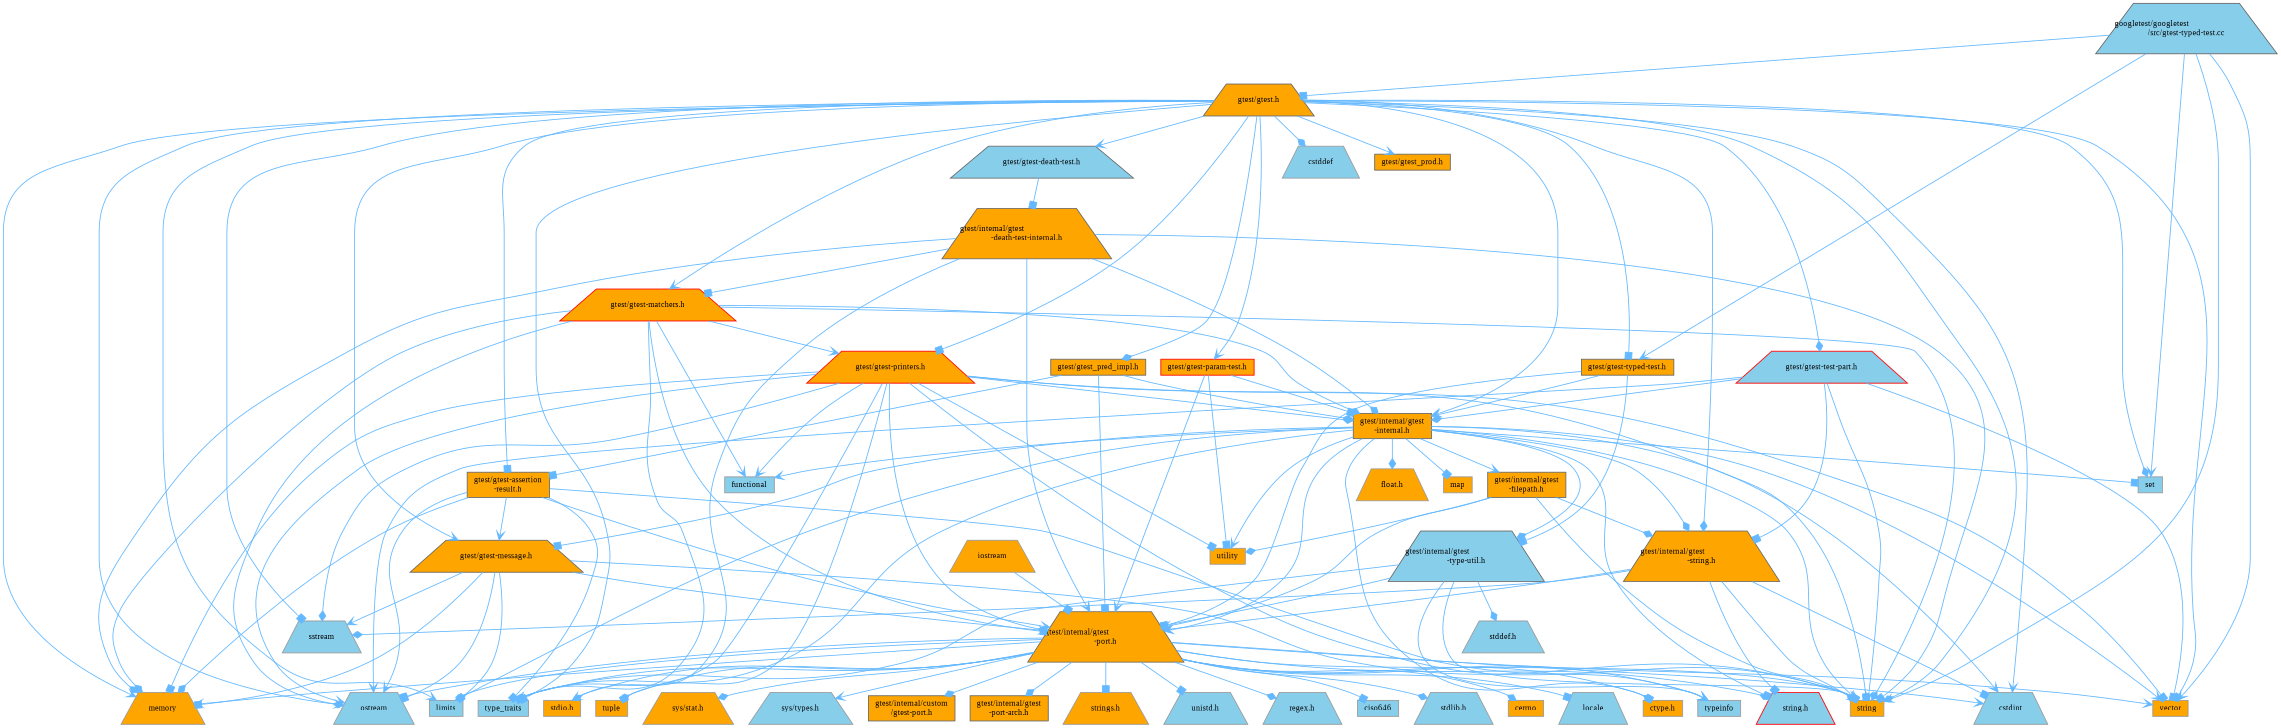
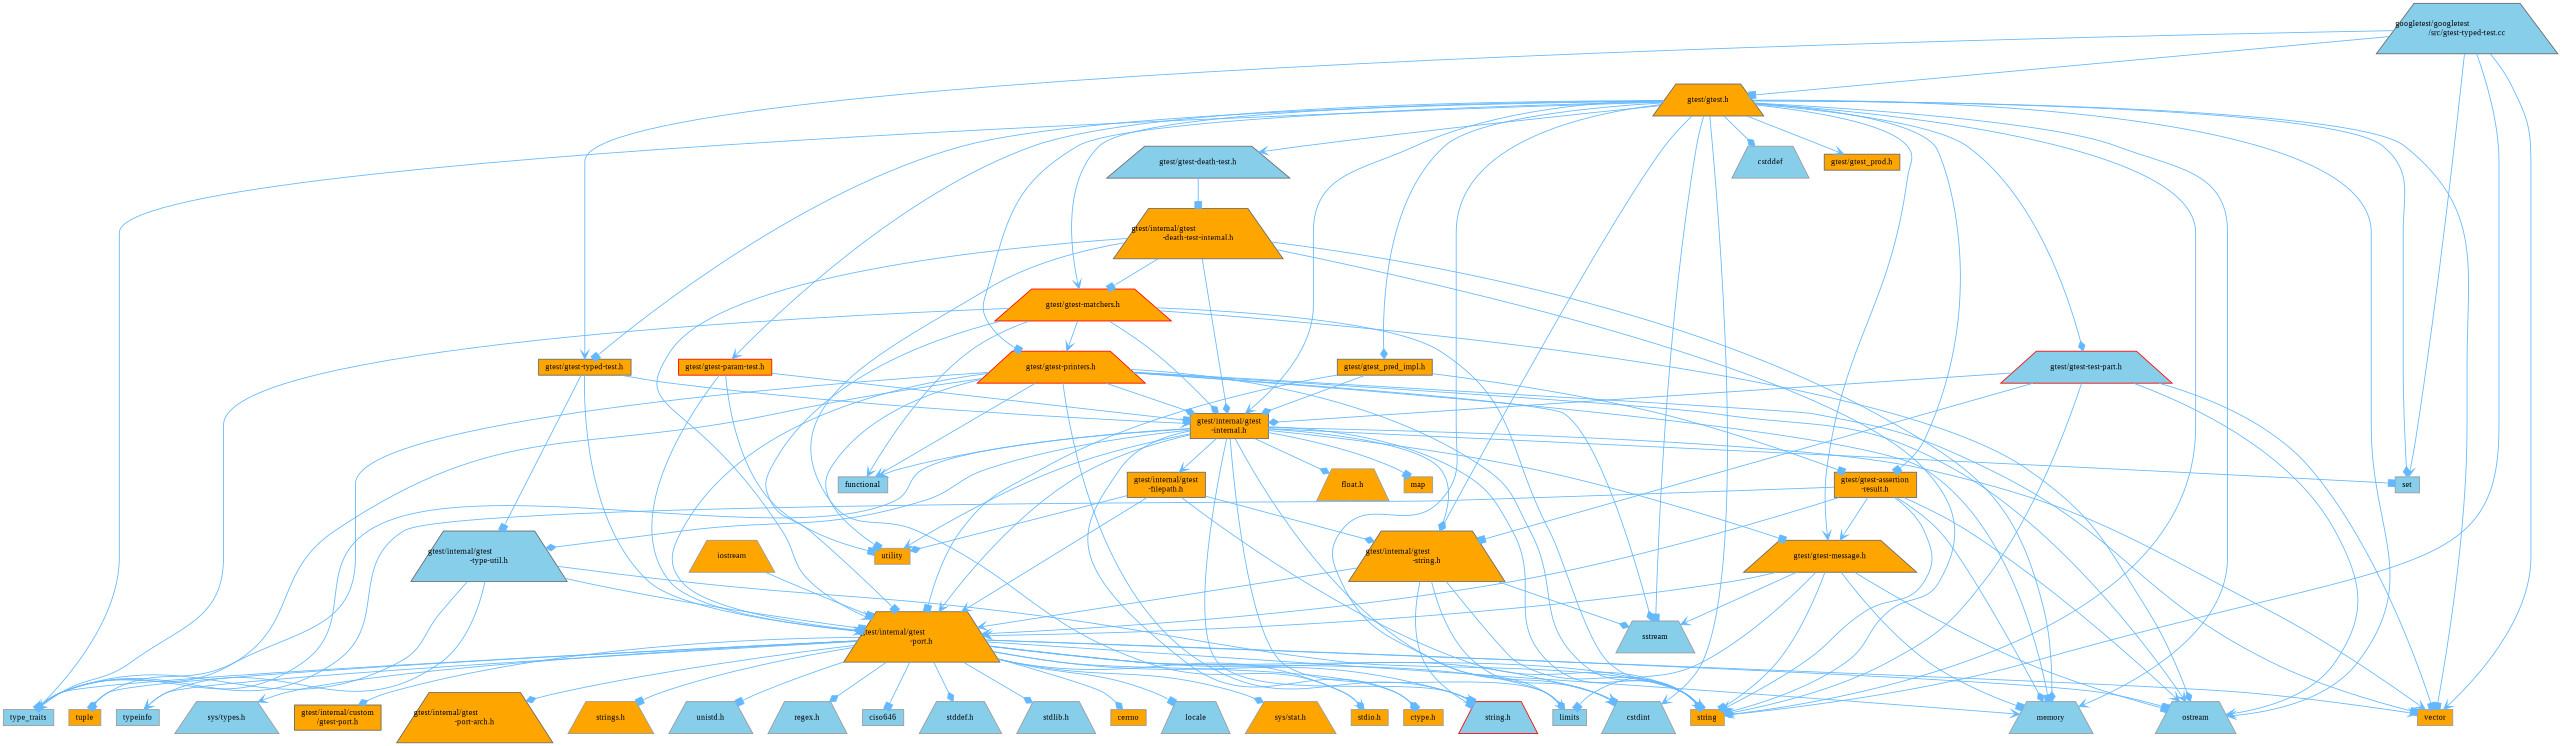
(283, 437) -> none
(1485, 597) -> (941, 677)
(1295, 626) -> (1152, 616)
(163, 708) -> (2051, 718)
(1009, 708) -> (475, 718)
